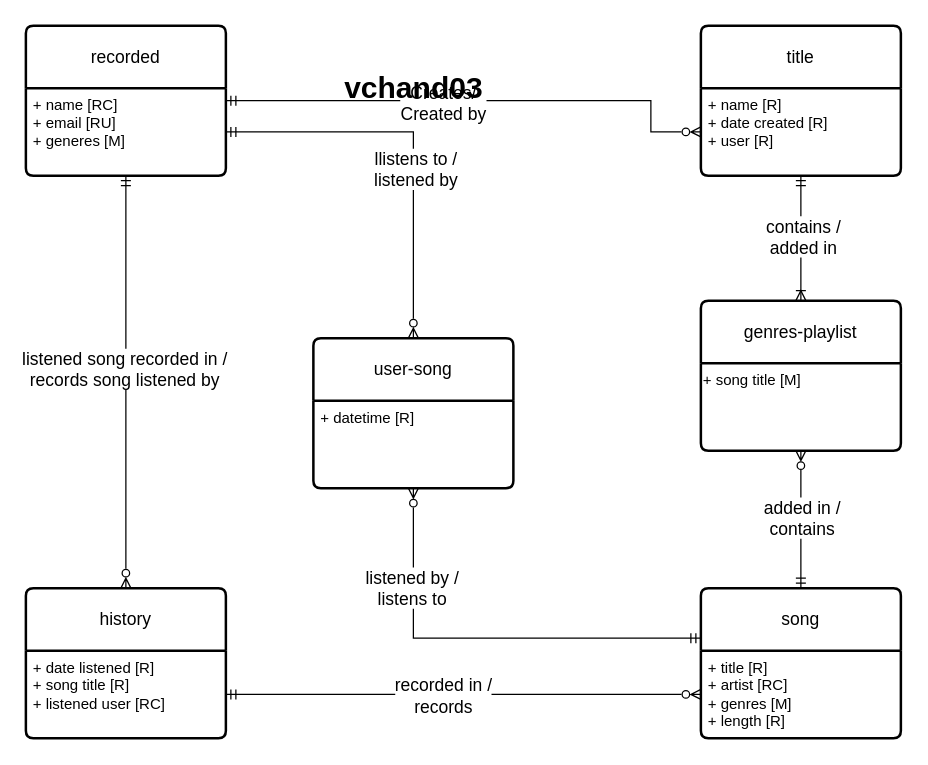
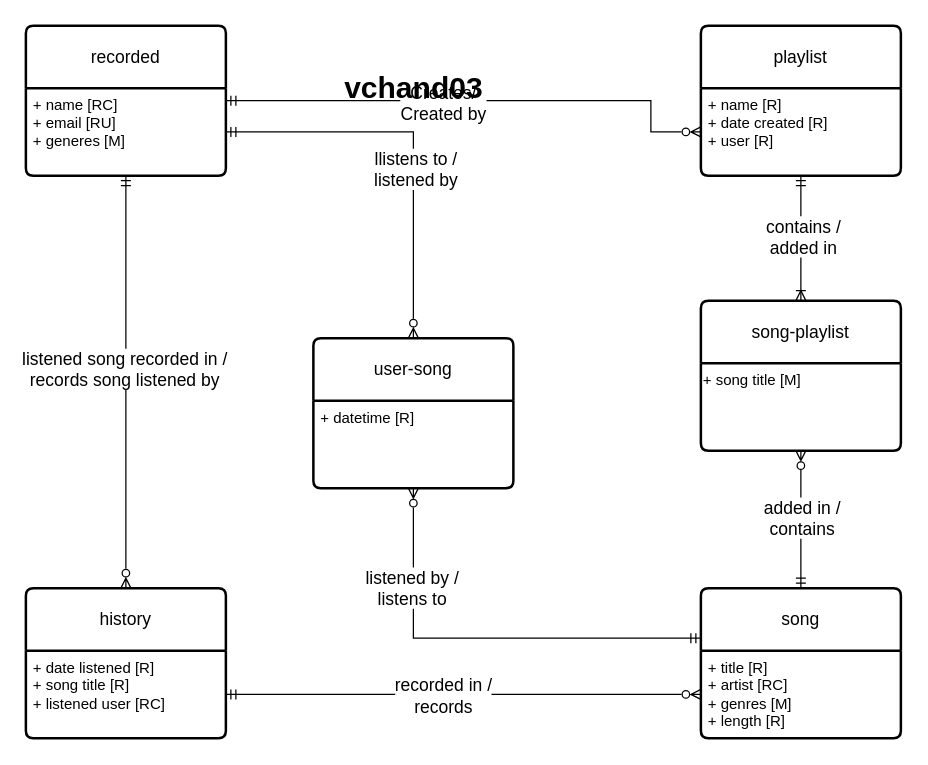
(801, 57) -> (801, 57)
(801, 332) -> (801, 332)
